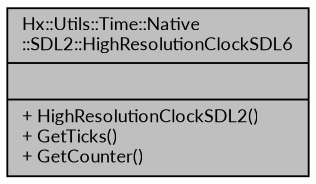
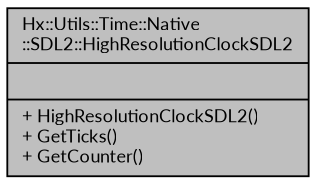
(158, 45) -> (158, 45)
